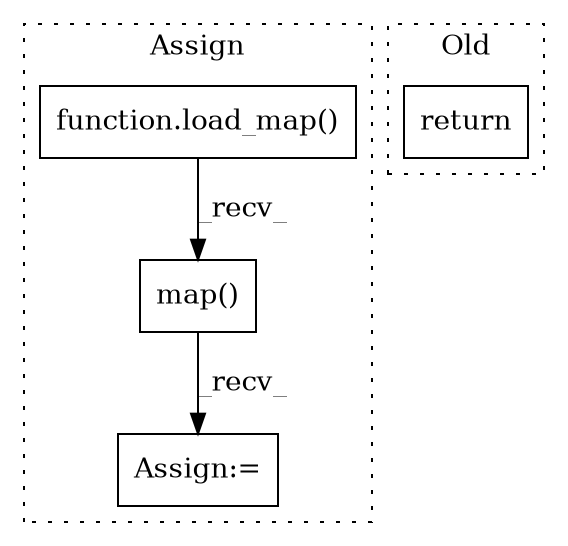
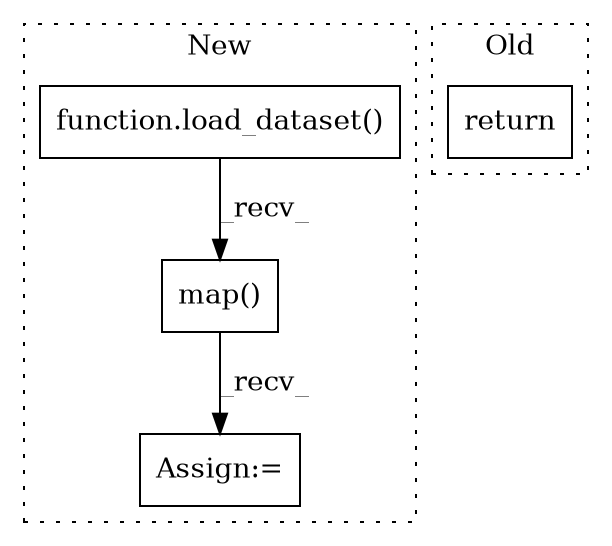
(198, 47) -> (220, 47)
(198, 122) -> (220, 122)
